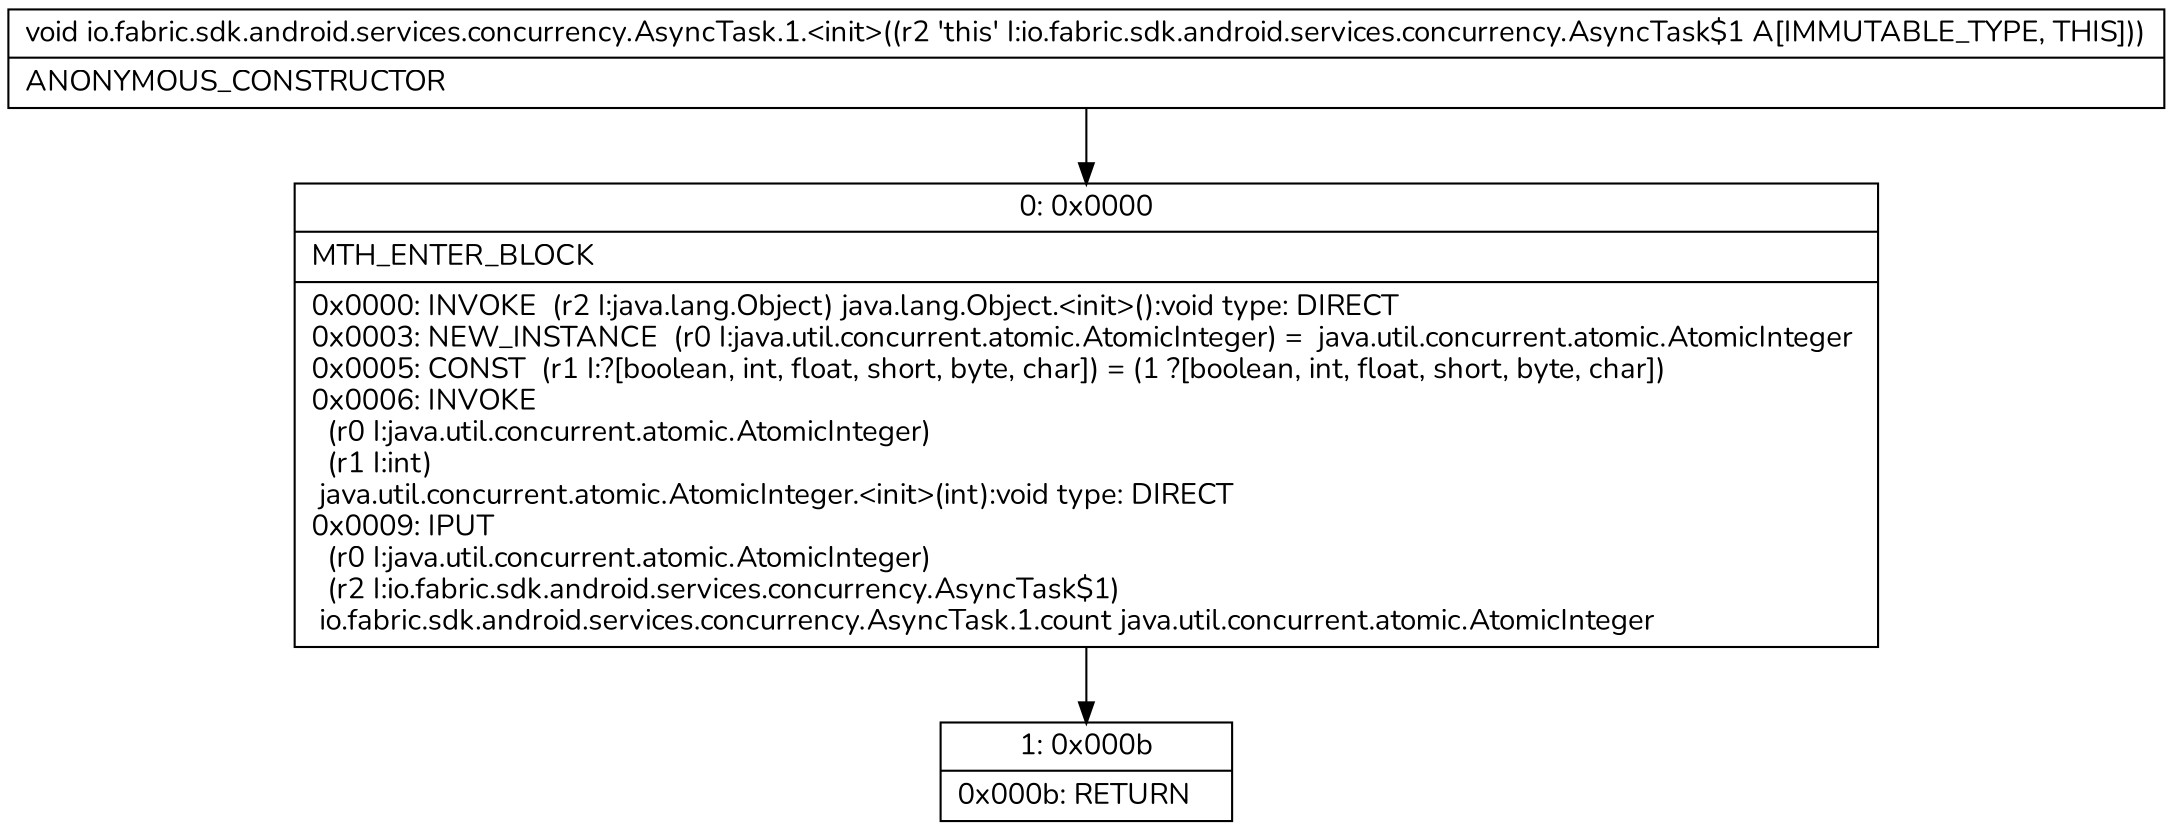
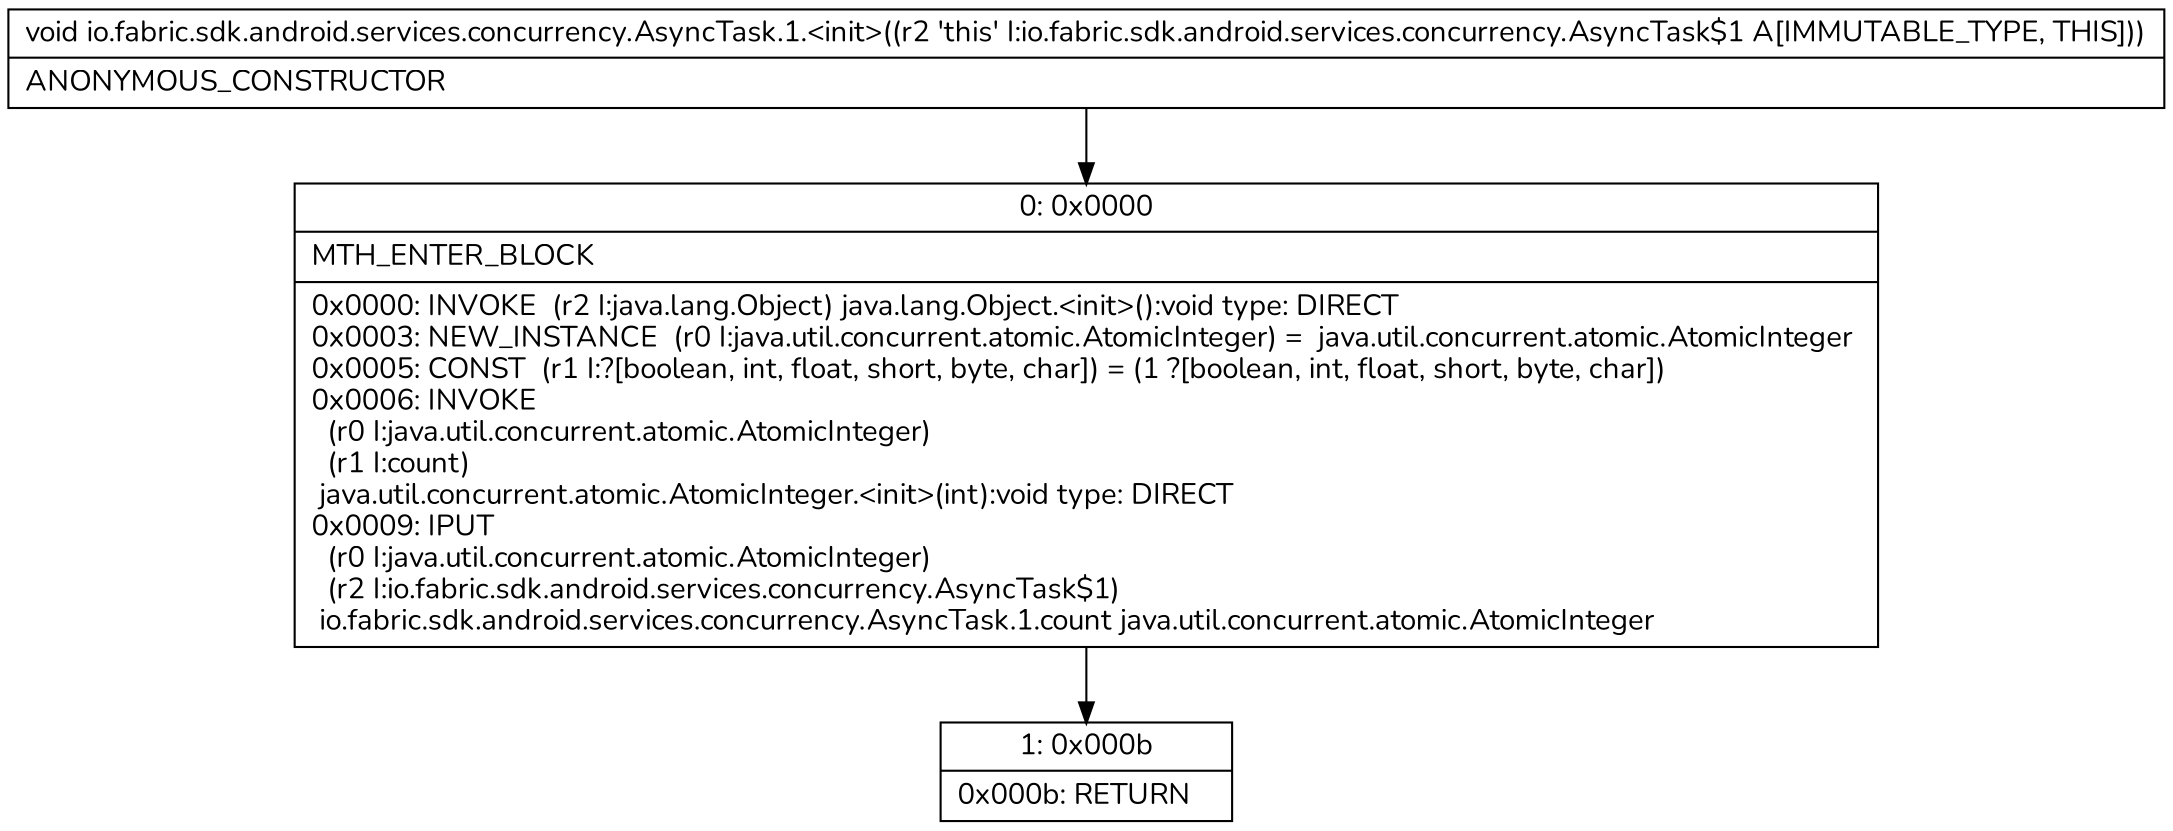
(372, 463) -> (391, 463)
